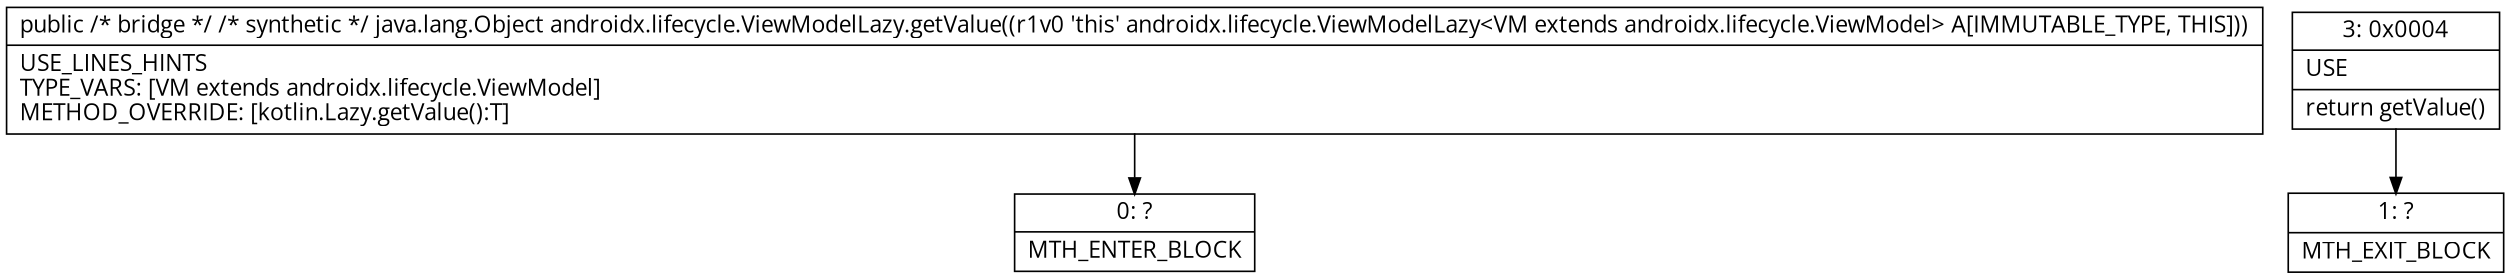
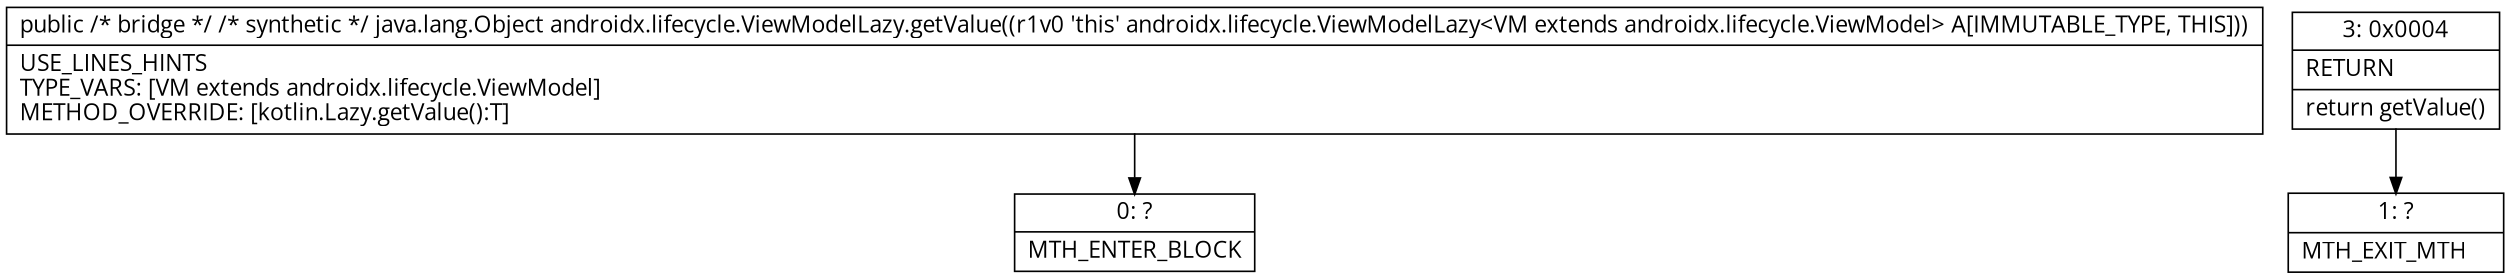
(2327, 69) -> (2351, 69)
(2396, 252) -> (2384, 252)
